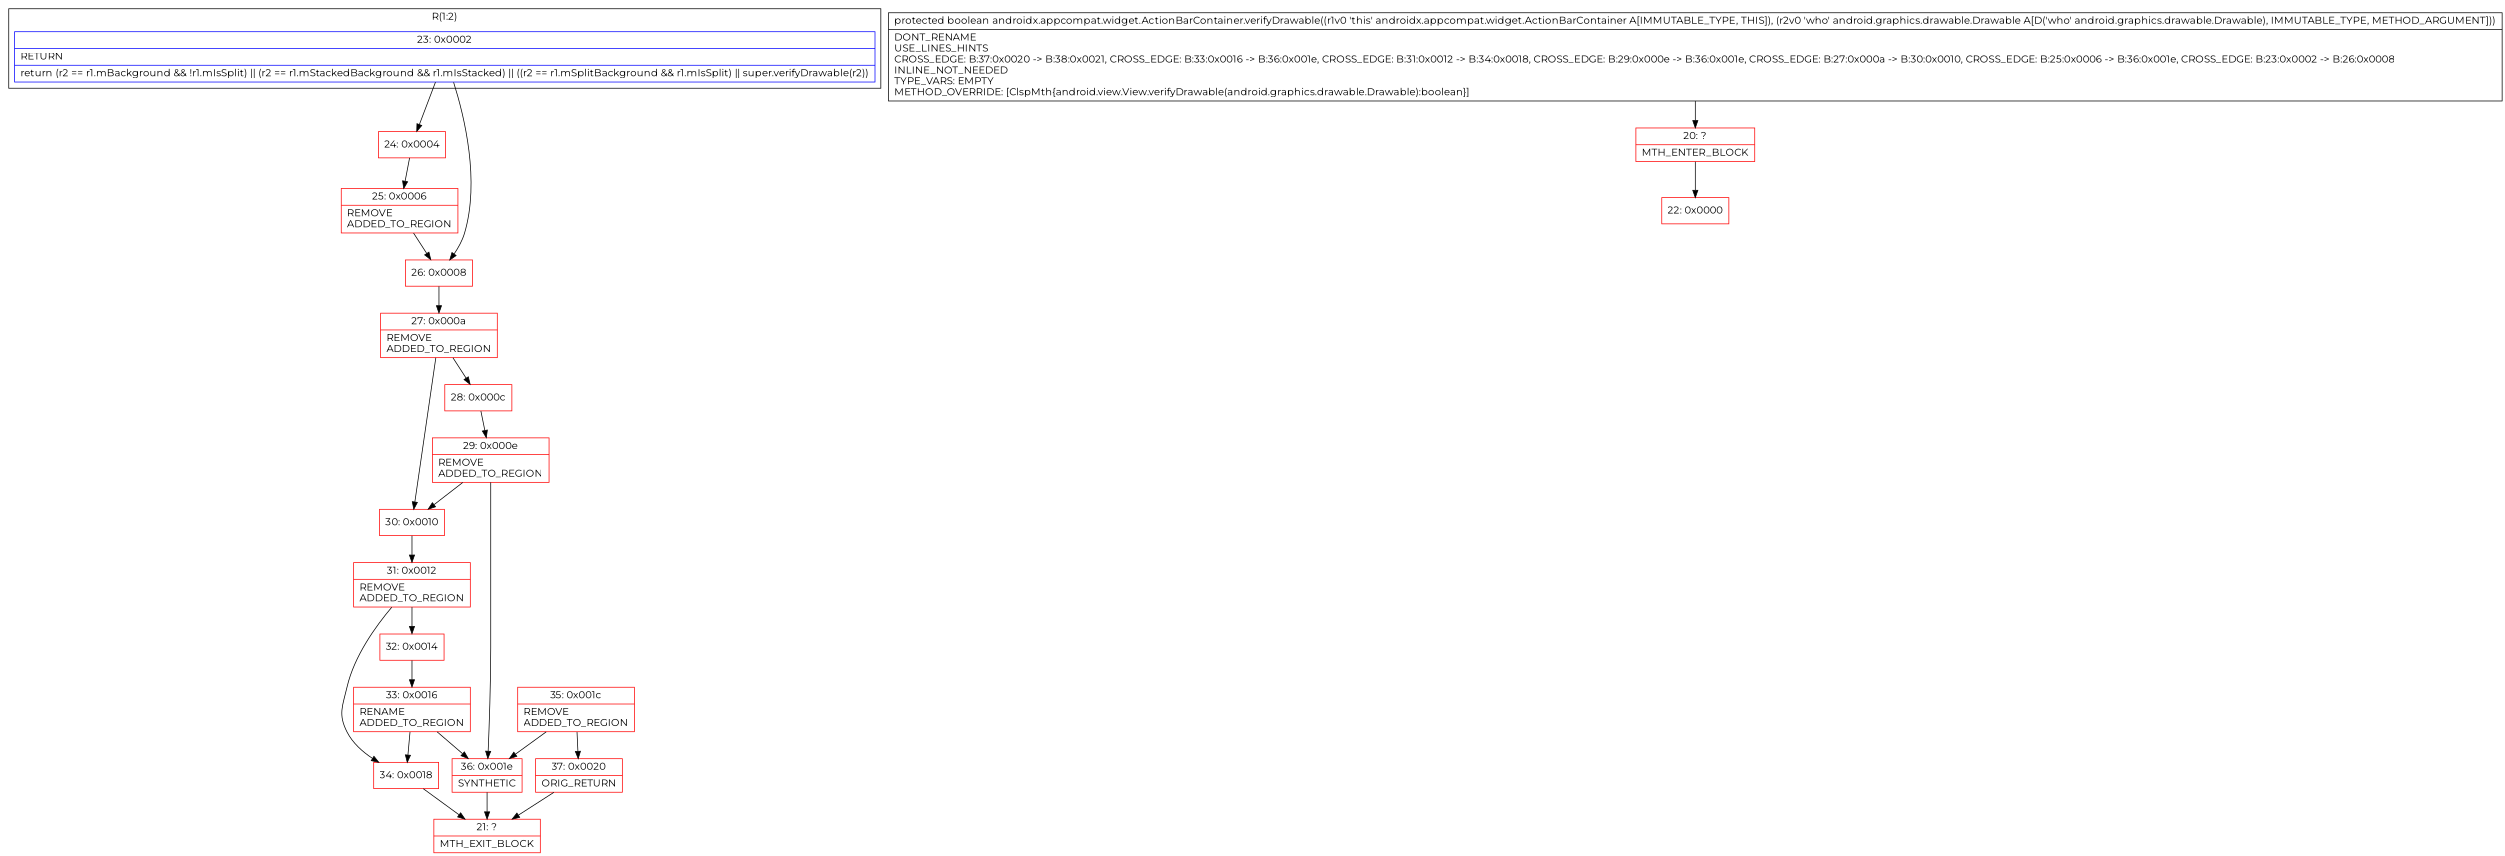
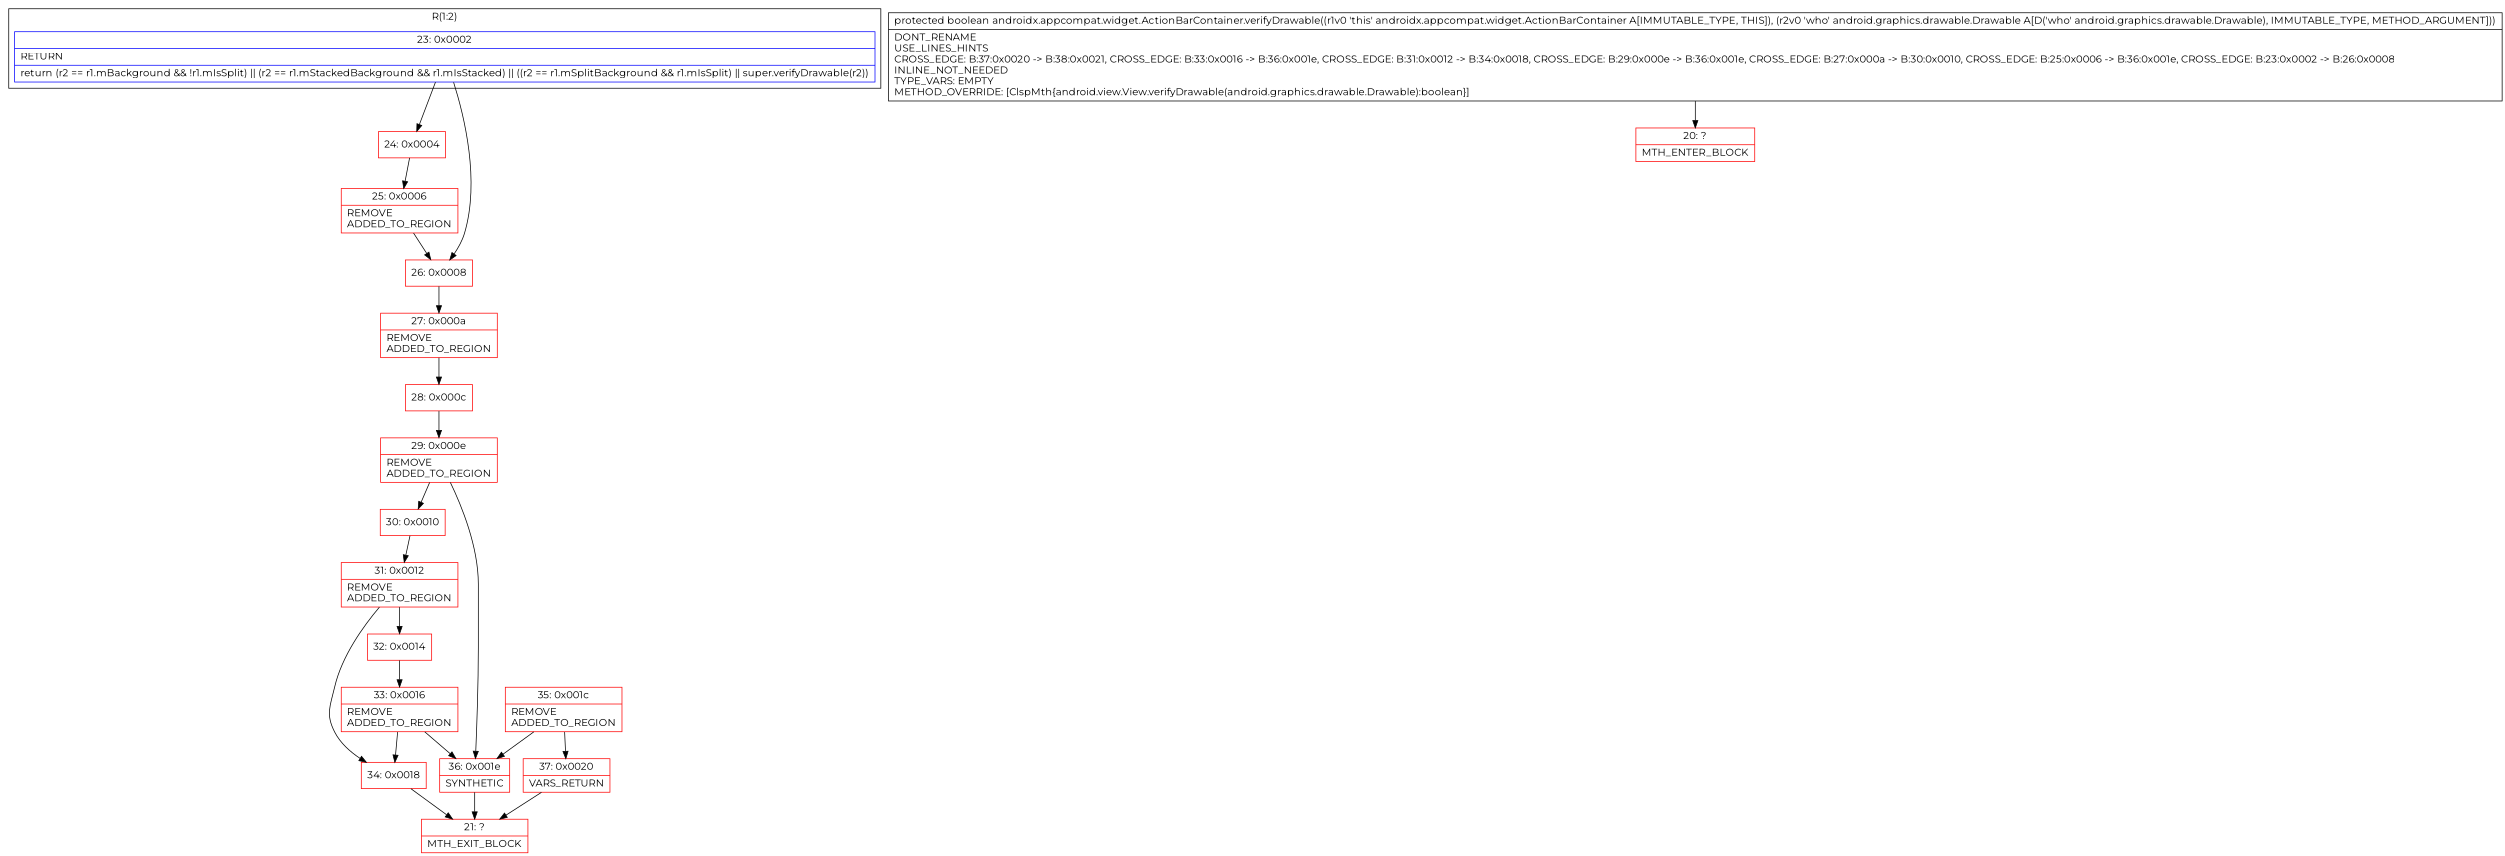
(1695, 211) -> none
(425, 430) -> none
(382, 712) -> (370, 712)
(579, 783) -> (567, 783)
